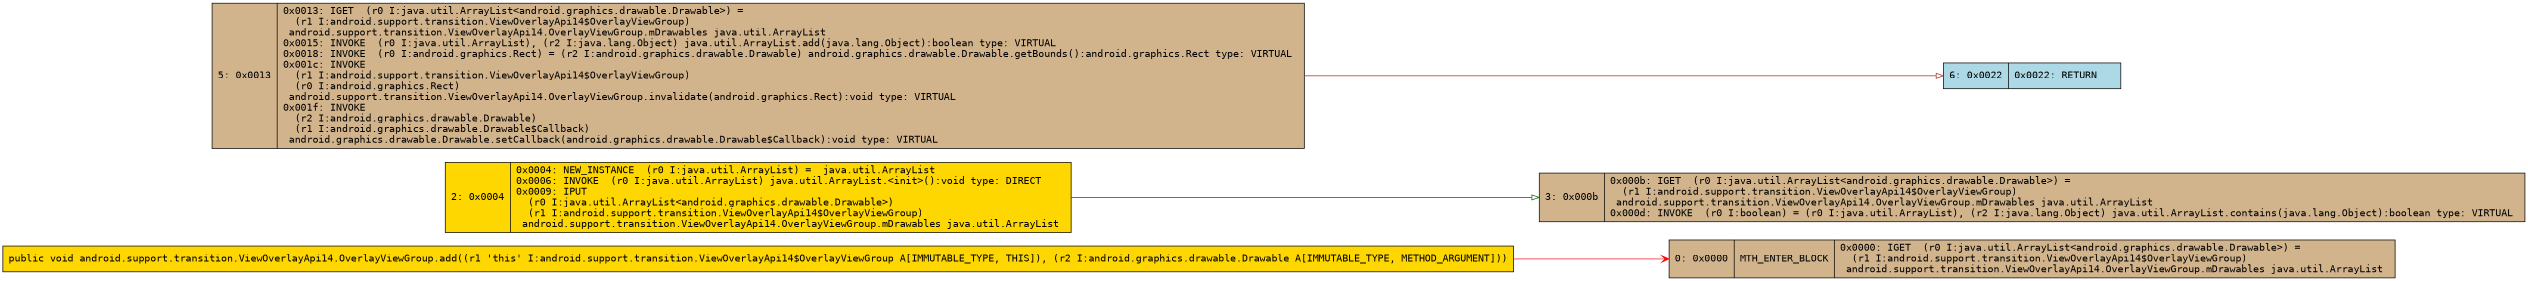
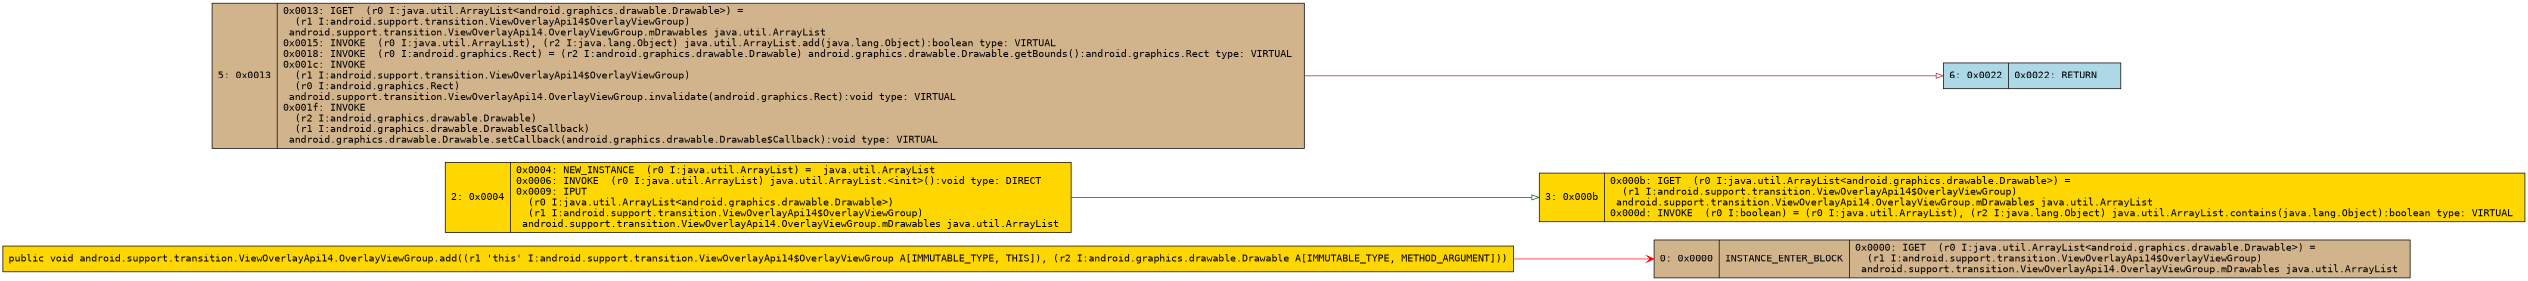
(2032, 197) -> (2032, 197)
(1784, 259) -> (1784, 259)
